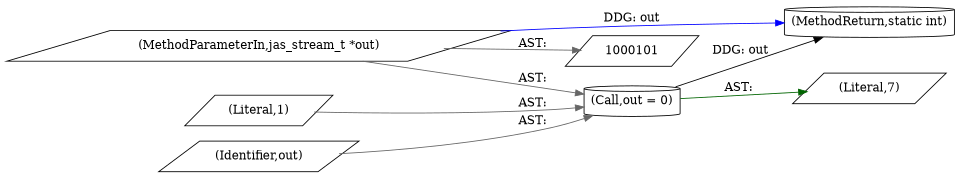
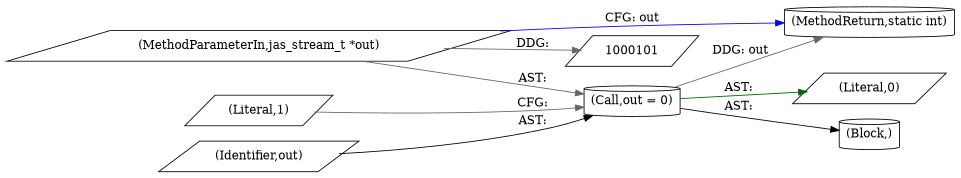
(632, 18) -> (632, 18)
(535, 44) -> (535, 44)
(745, 64) -> (745, 64)
(869, 88) -> (869, 88)
(535, 103) -> (535, 103)
none -> (869, 134)
(463, 143) -> (463, 143)
